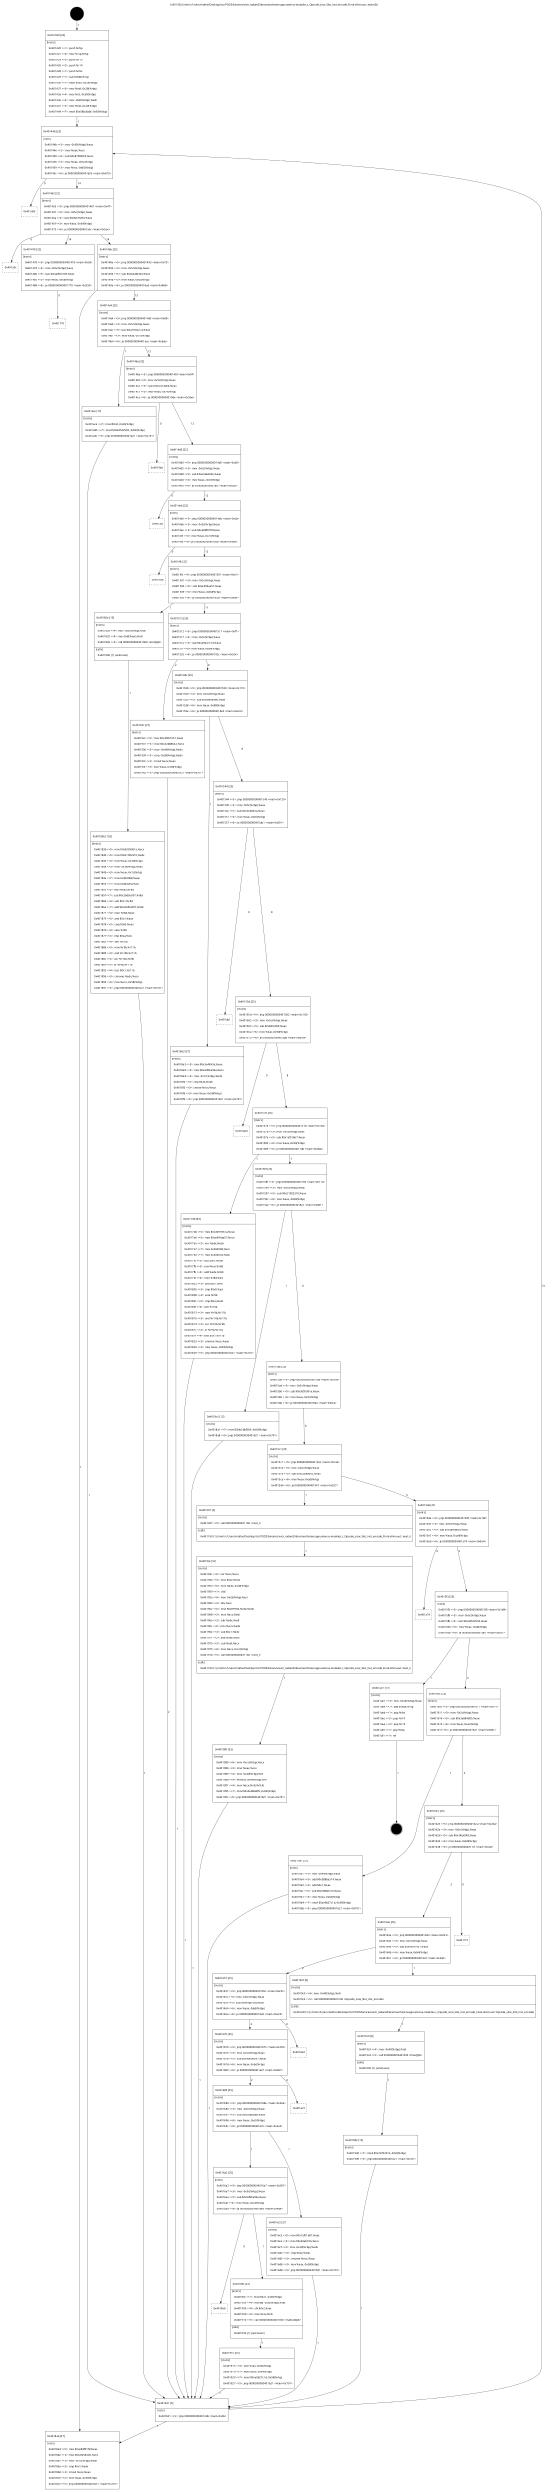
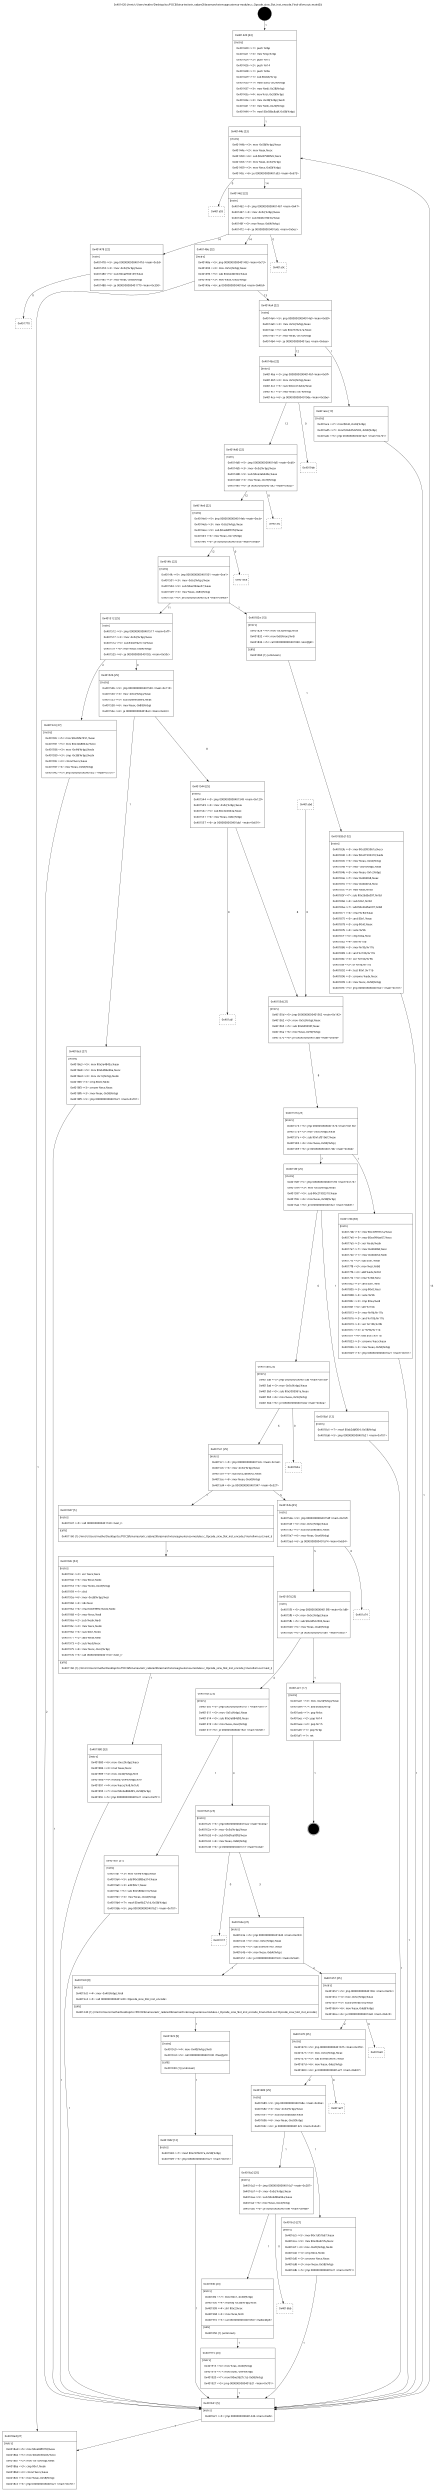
(255, 1084) -> (306, 902)
none -> (293, 1467)
